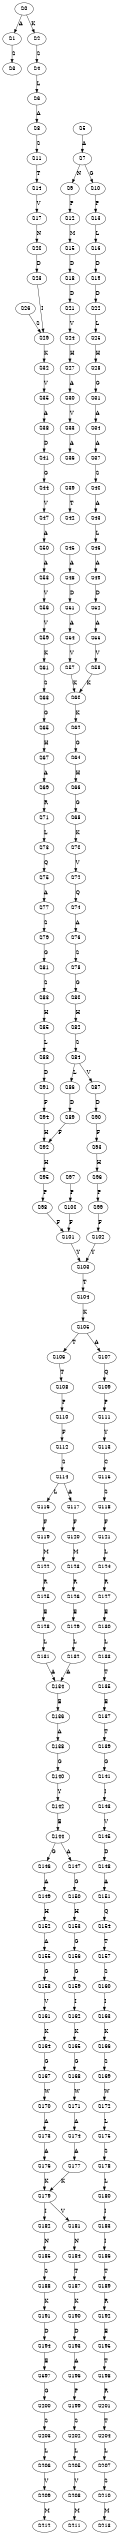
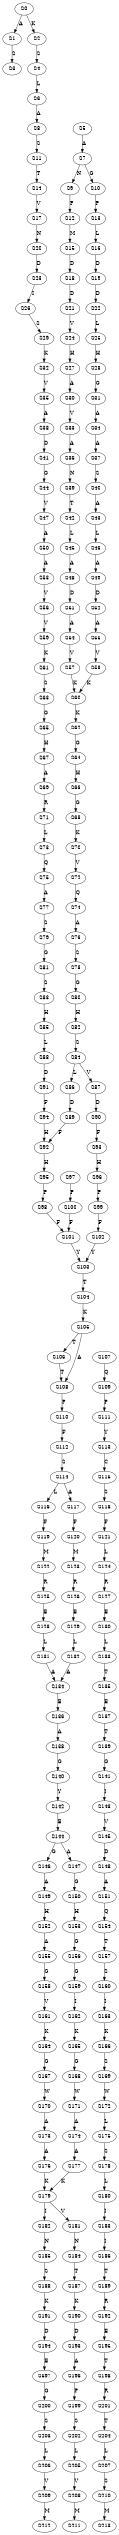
(40, 307) -> (32, 292)
none -> (70, 472)
none -> (70, 532)
(93, 1341) -> (76, 1357)
